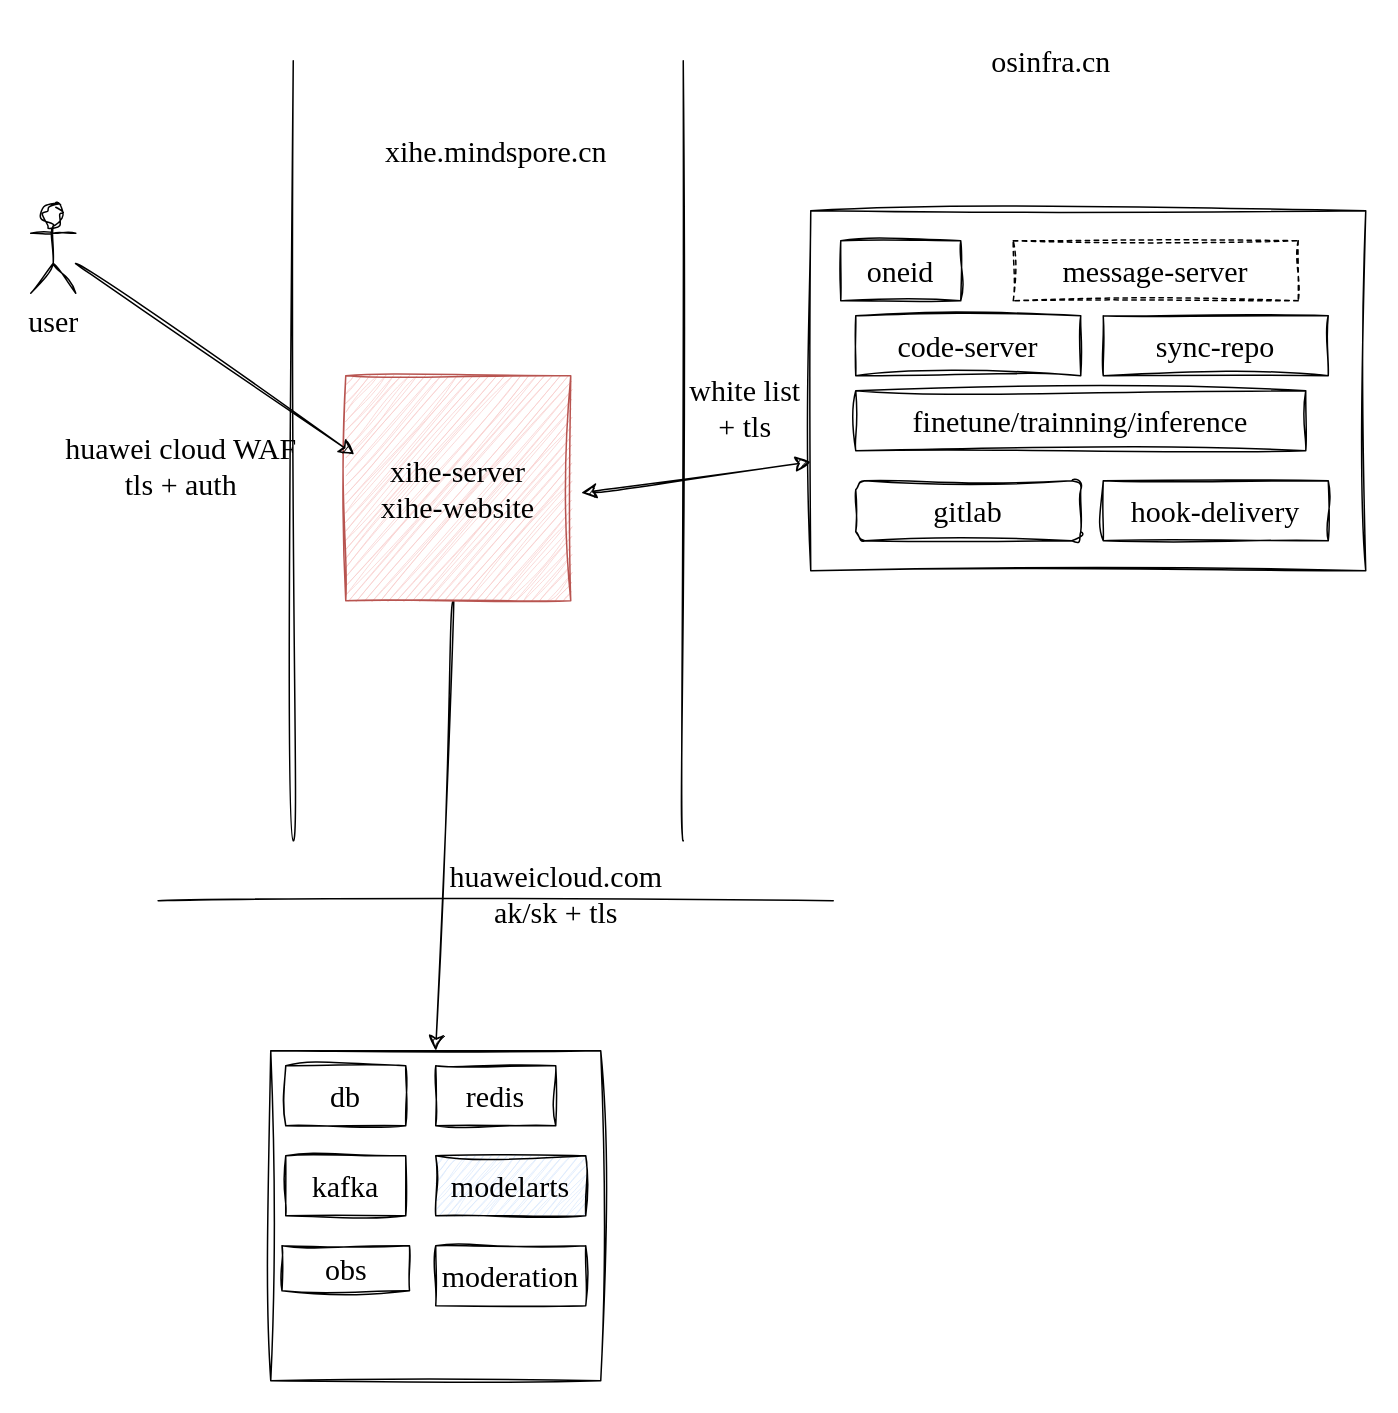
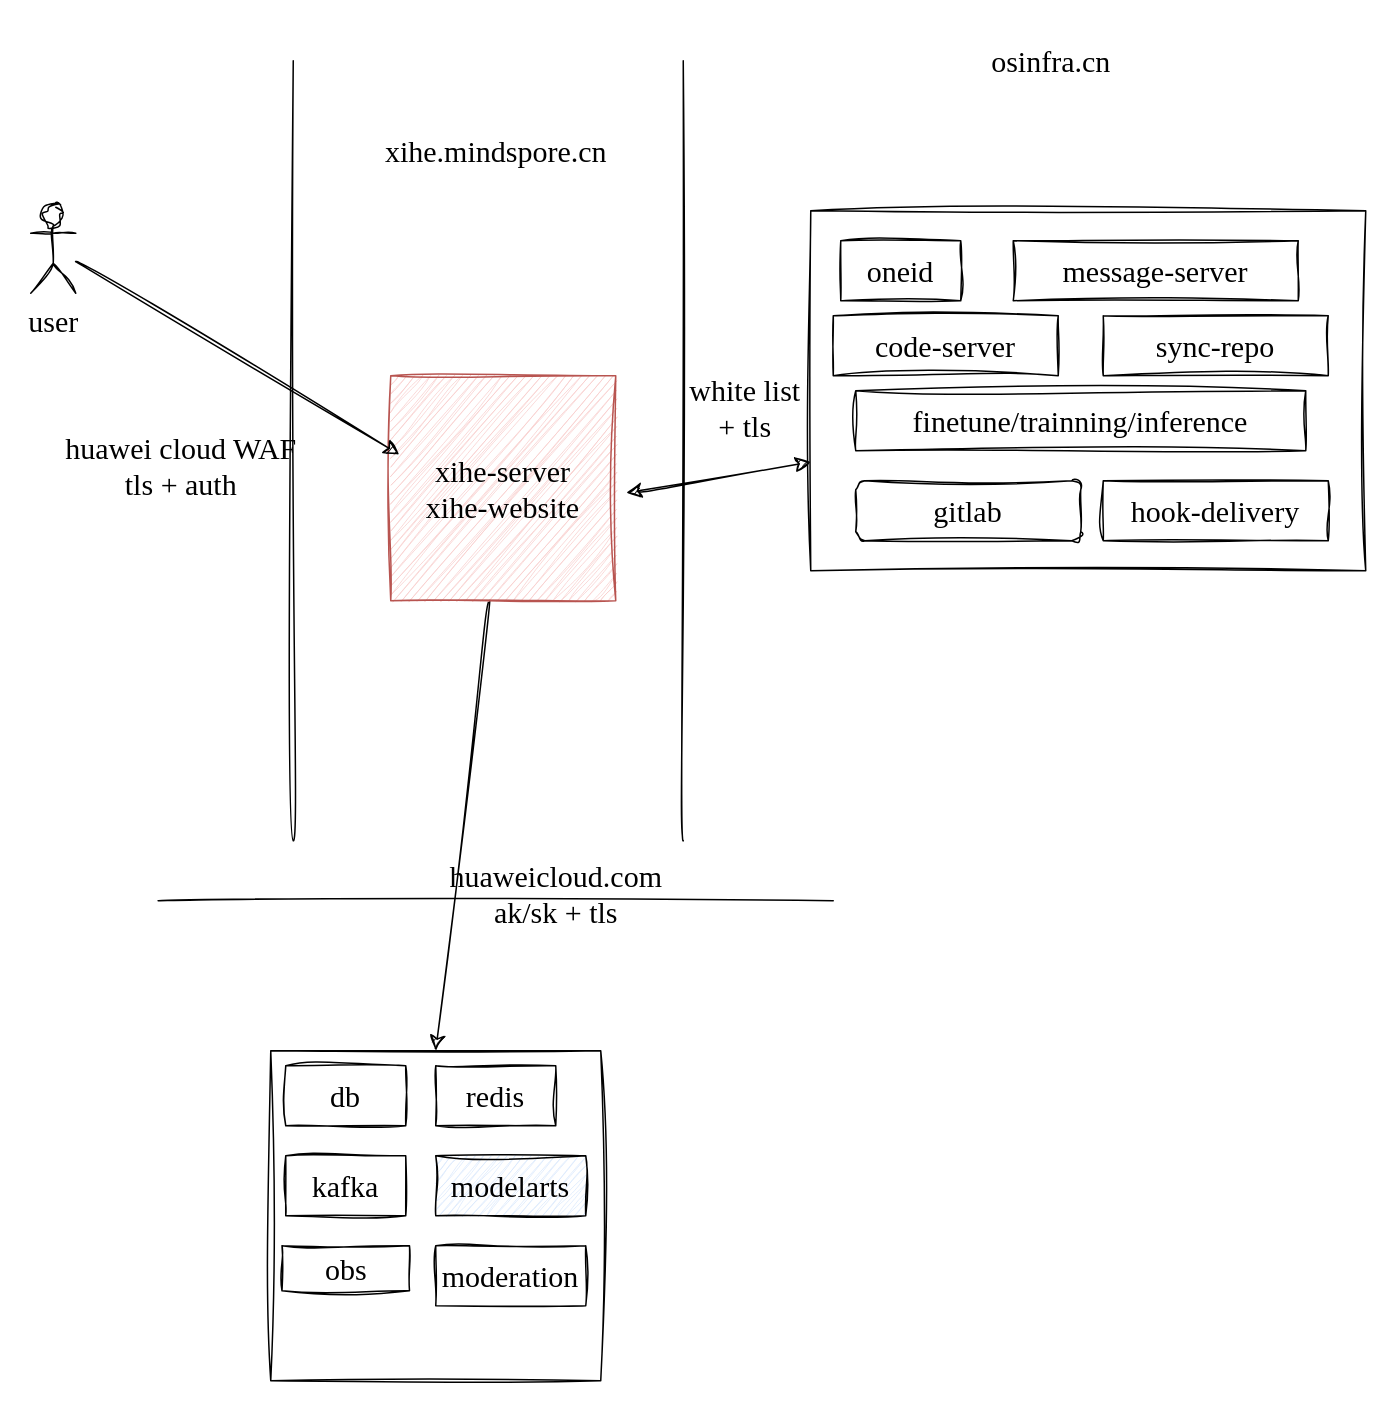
(1156, 271) -> (1156, 271)
(968, 346) -> (946, 346)
(458, 488) -> (503, 488)
